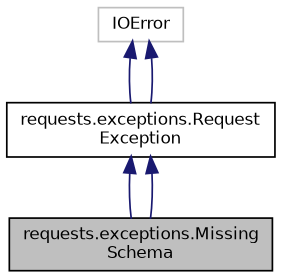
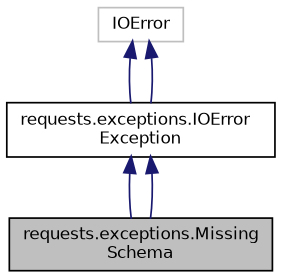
(141, 130) -> (141, 130)
